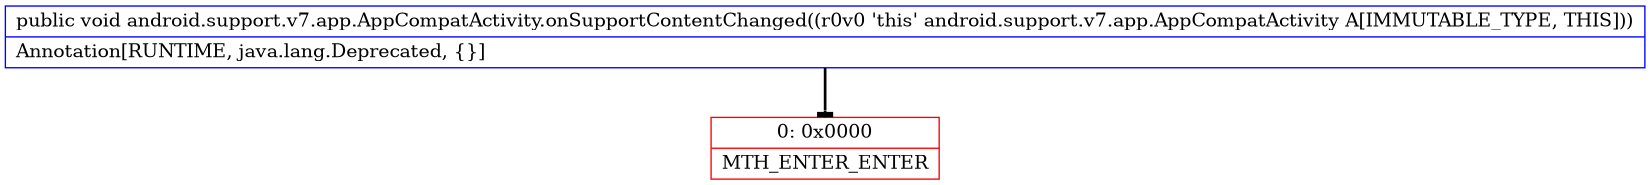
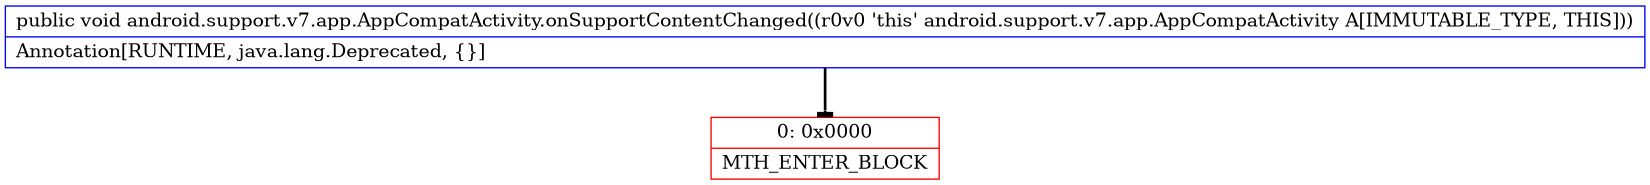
(825, 163) -> (825, 163)
